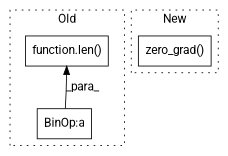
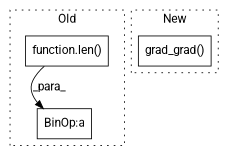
(175, 51) -> (175, 51)
(66, 92) -> (32, 83)
